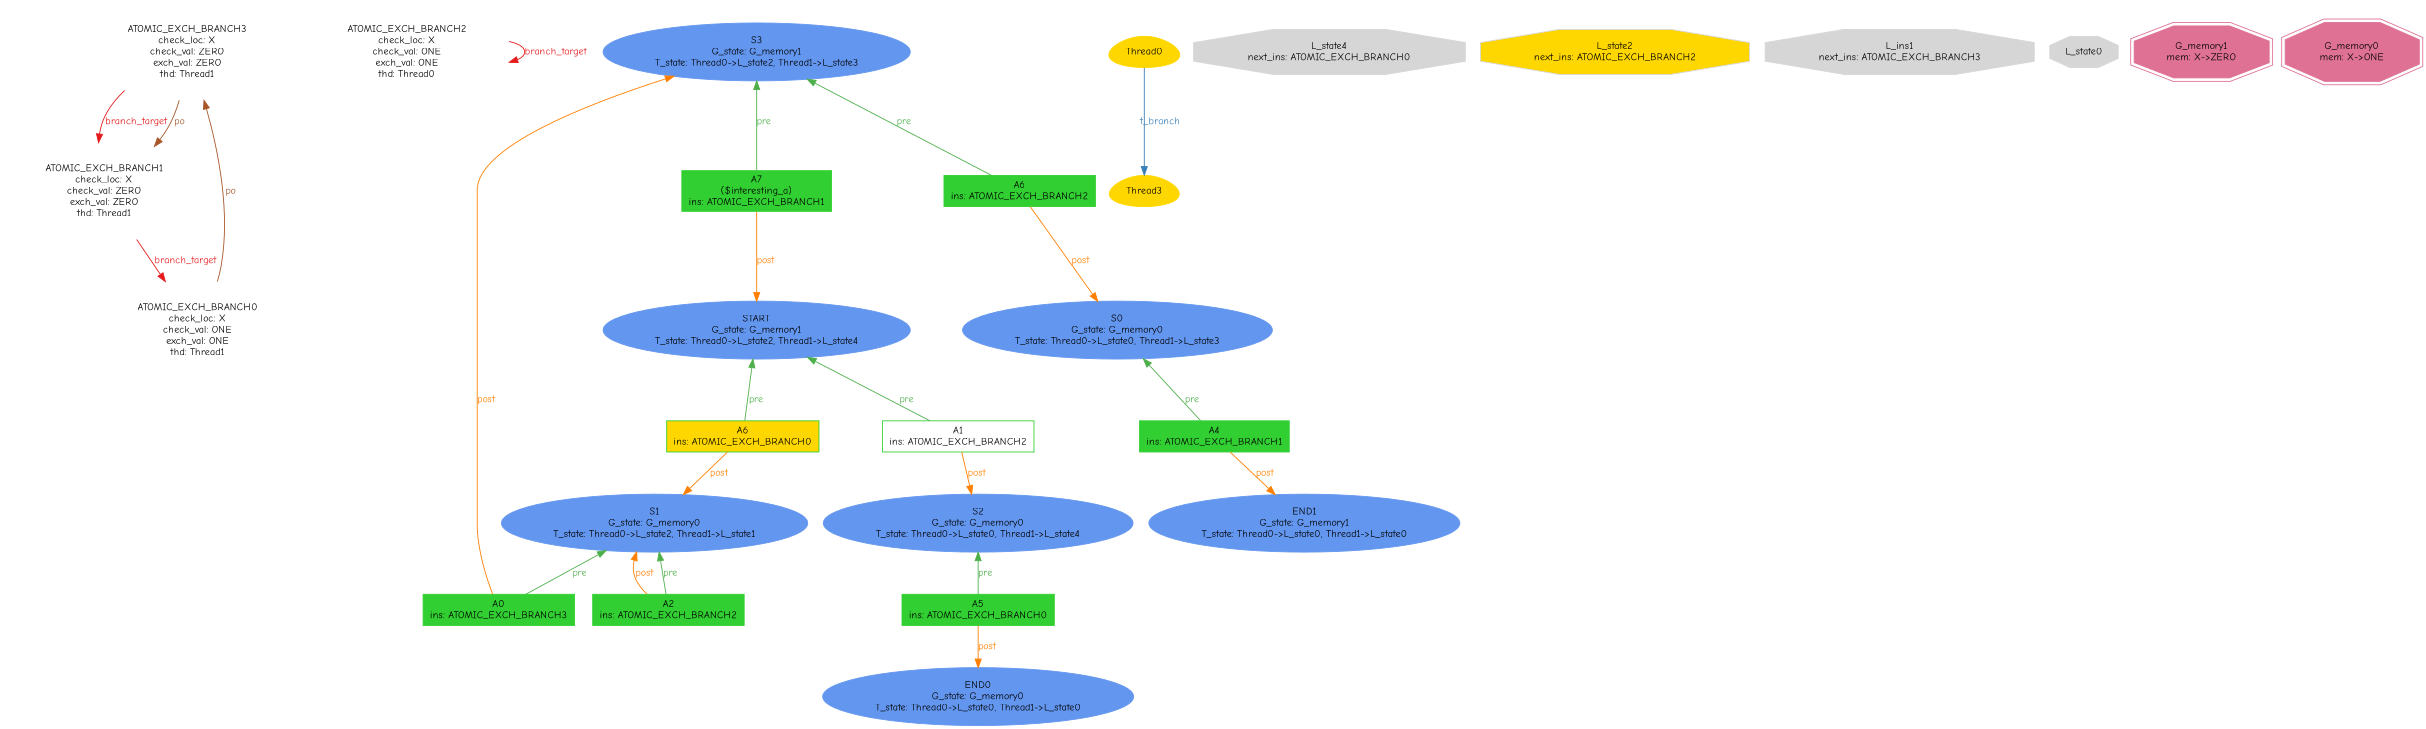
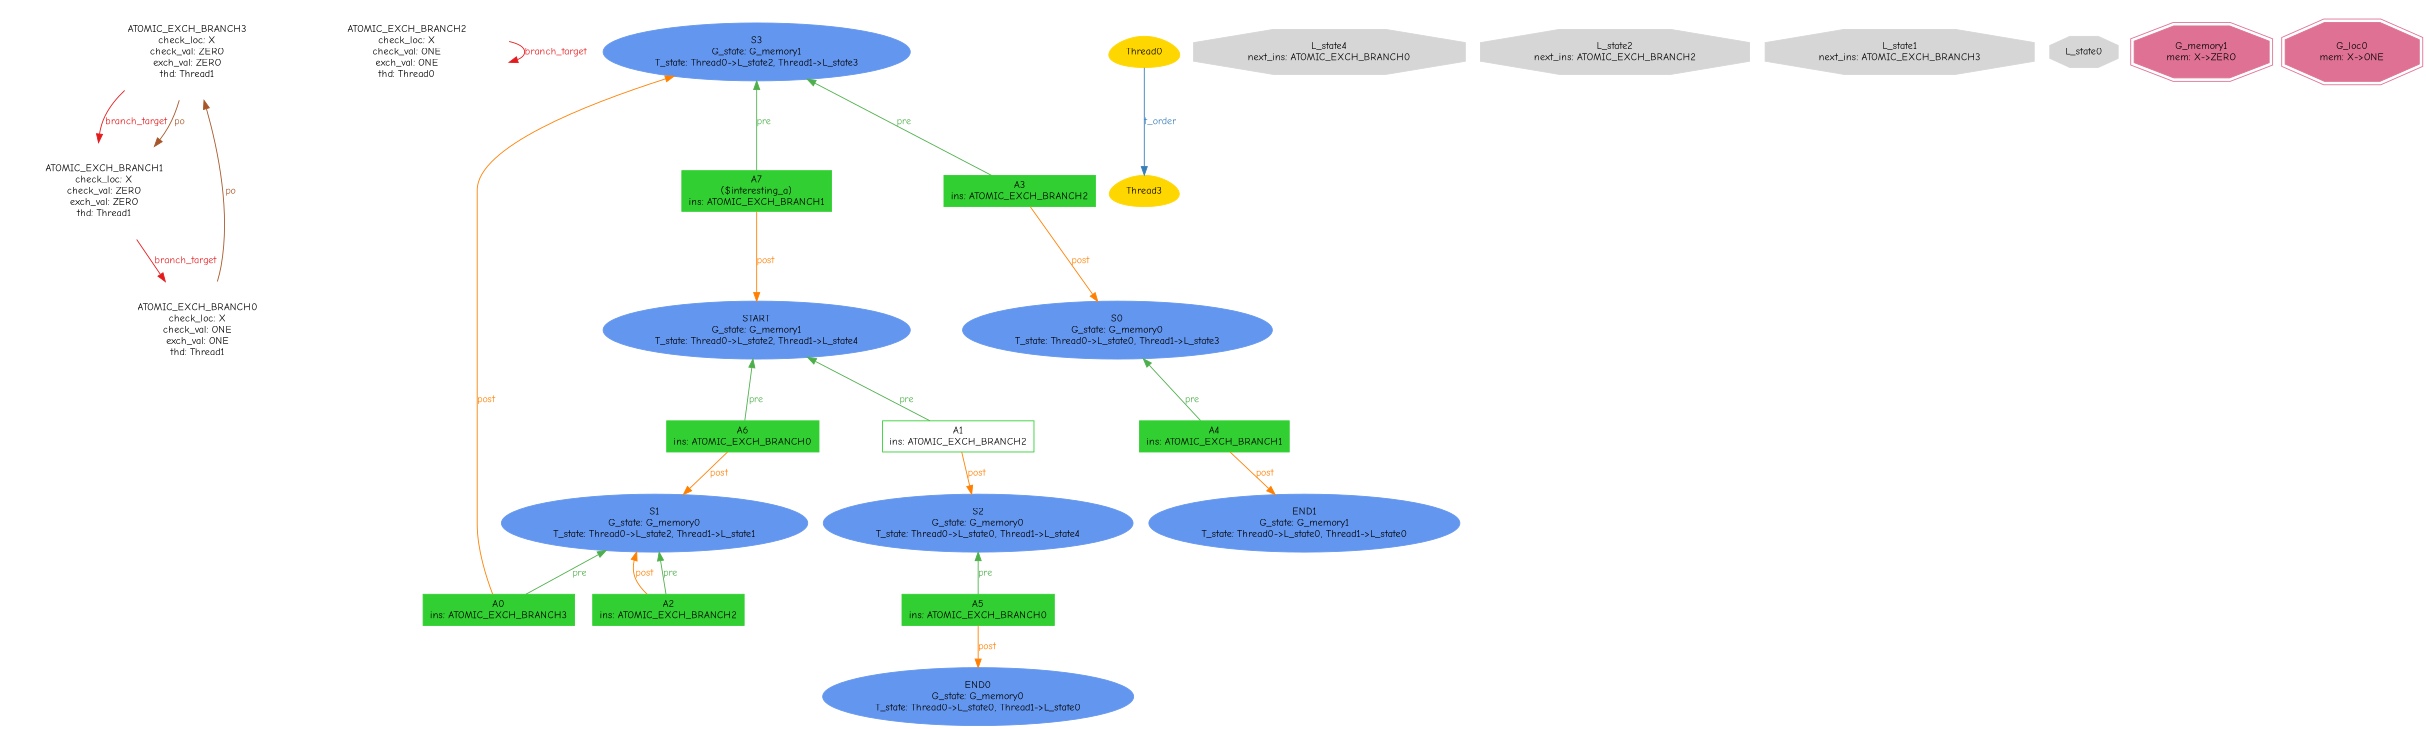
(1615, 52) -> (1615, 52)
(1900, 52) -> (1900, 52)
(2352, 52) -> (2352, 52)
(1160, 121) -> (1160, 121)
(1020, 191) -> (1020, 191)
(743, 436) -> (743, 436)
